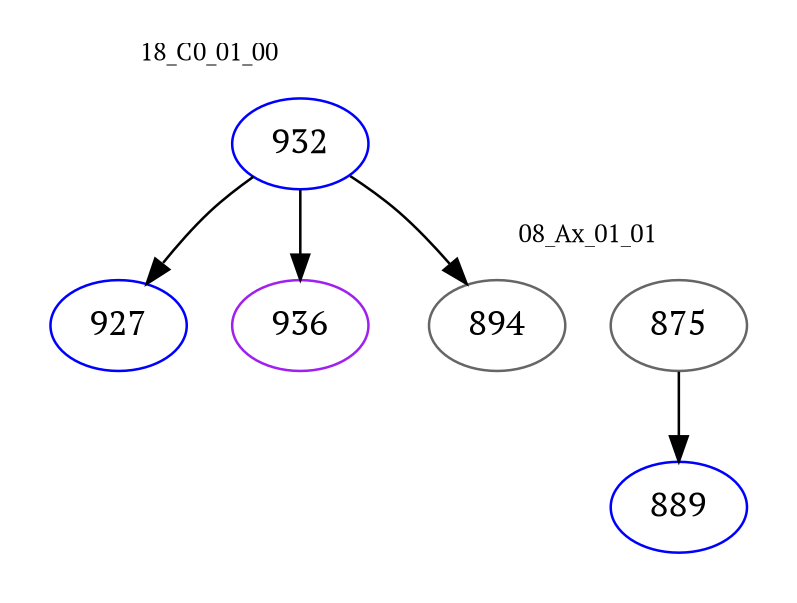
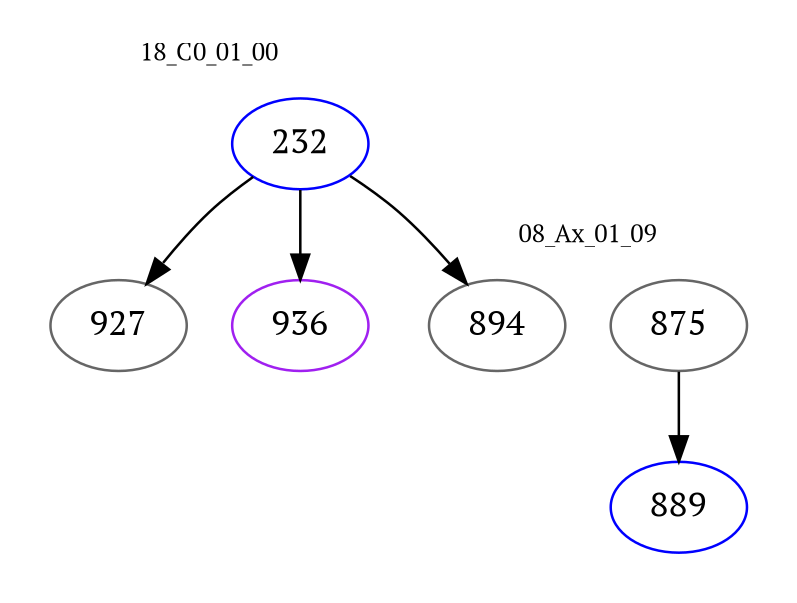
(300, 144) -> (300, 144)
(588, 236) -> (588, 236)
(119, 326) -> (119, 326)
